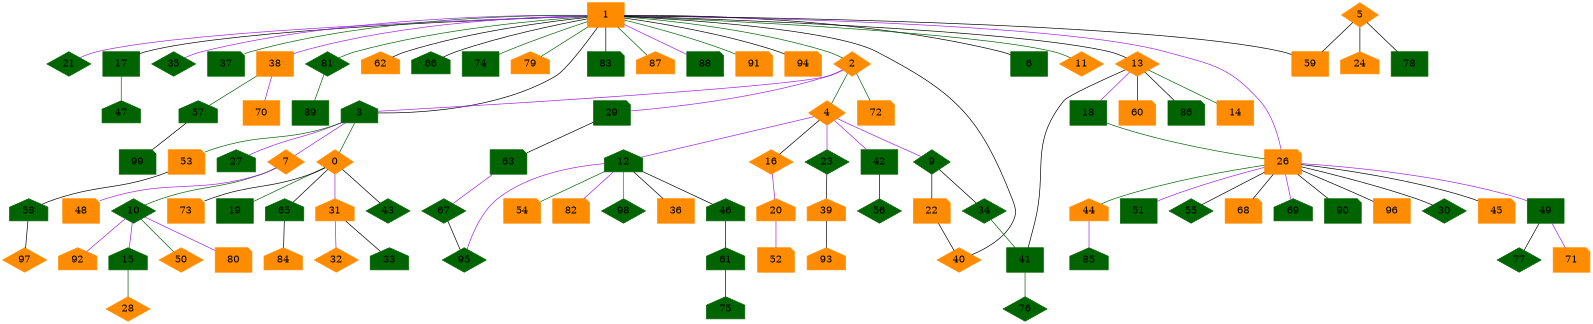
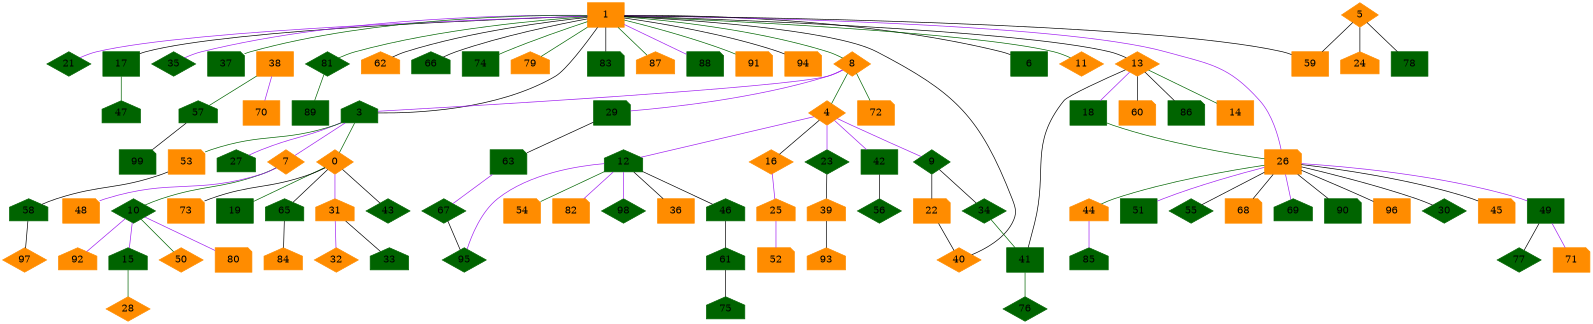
(417, 28) -> none
(852, 64) -> (852, 64)
(776, 211) -> (776, 211)
